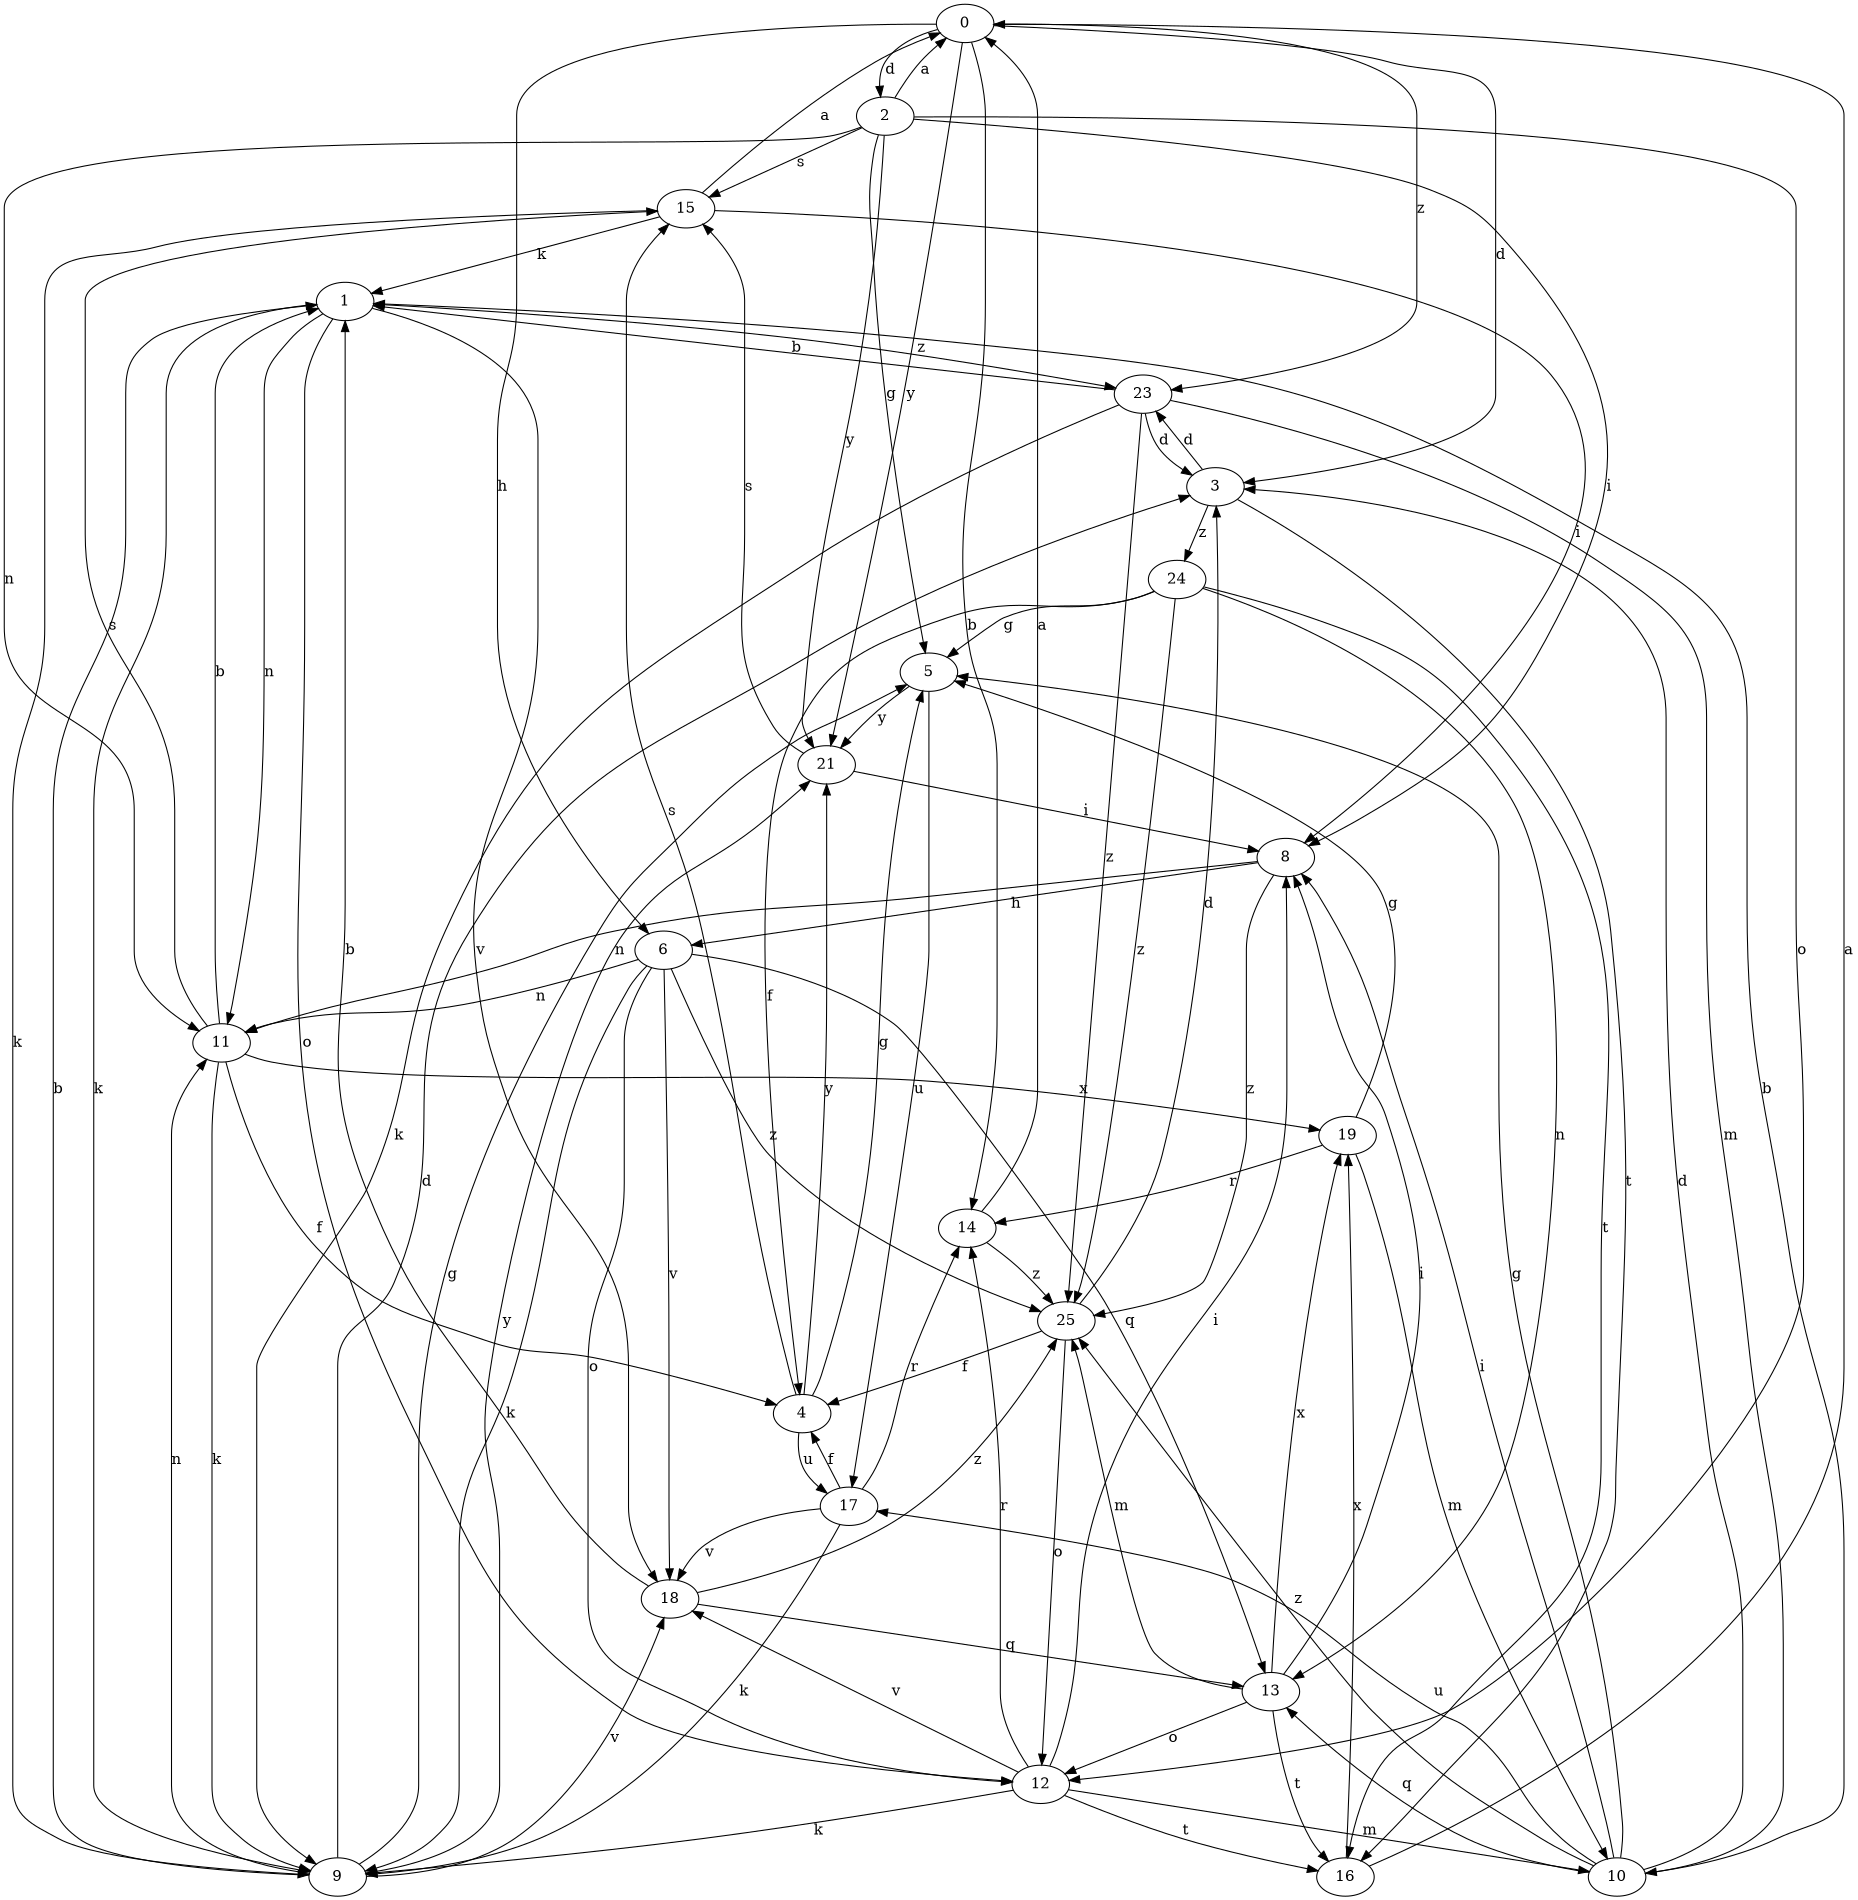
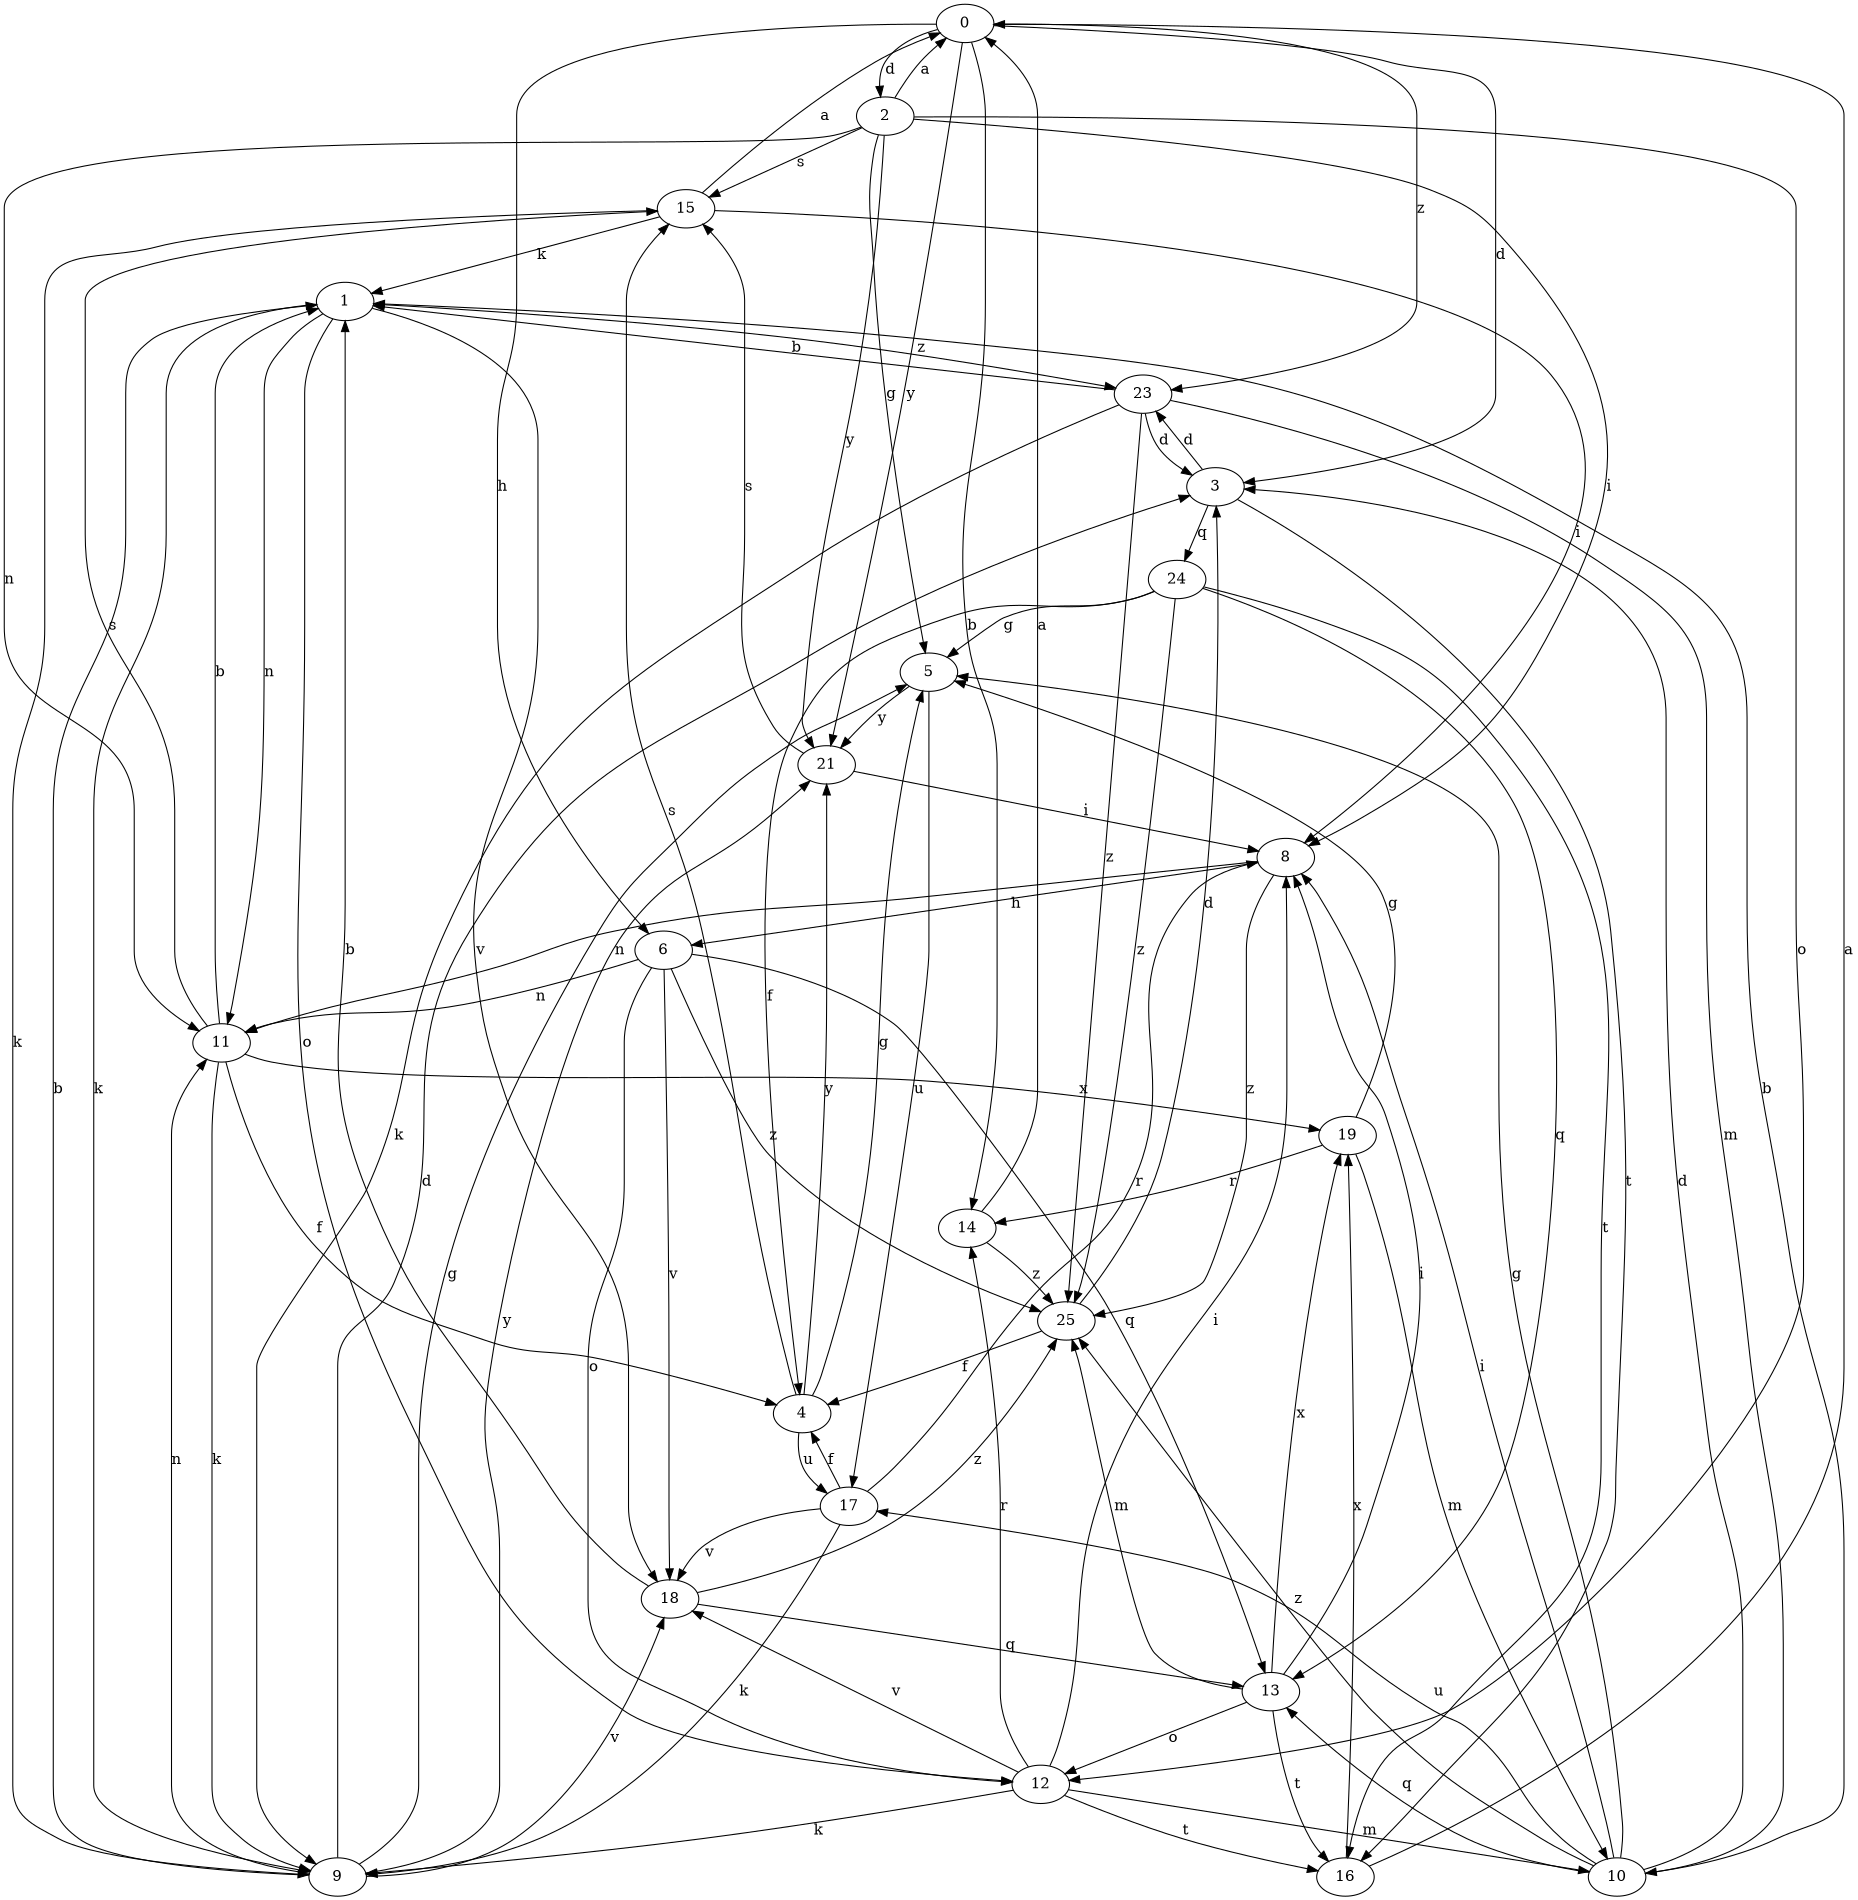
(1203, 533) -> (1203, 533)
(1561, 1136) -> (1561, 1136)
(908, 1366) -> (1112, 1218)
(493, 1427) -> none
(1054, 1547) -> none
